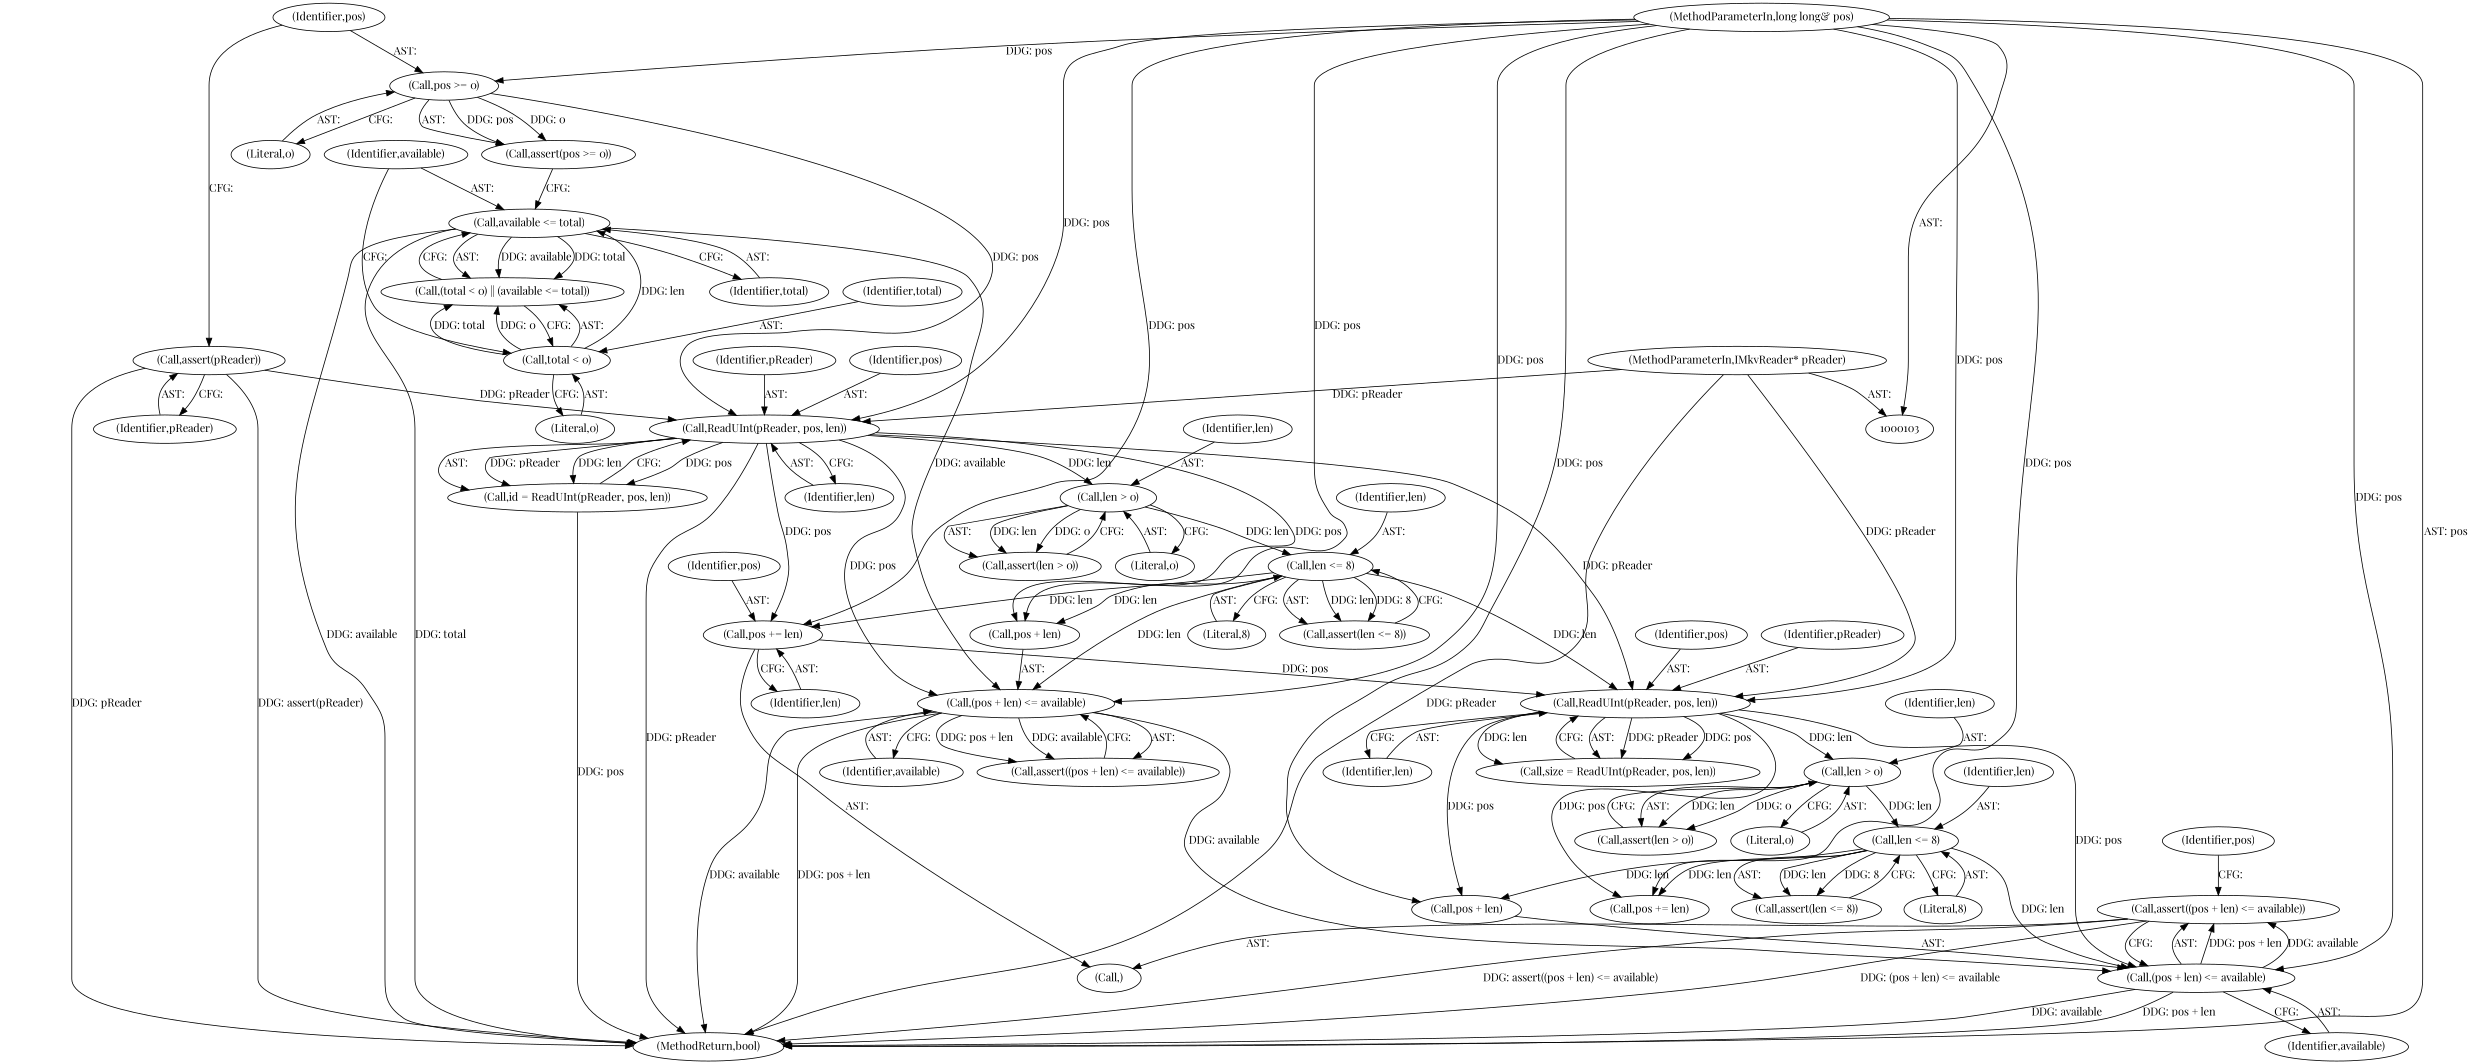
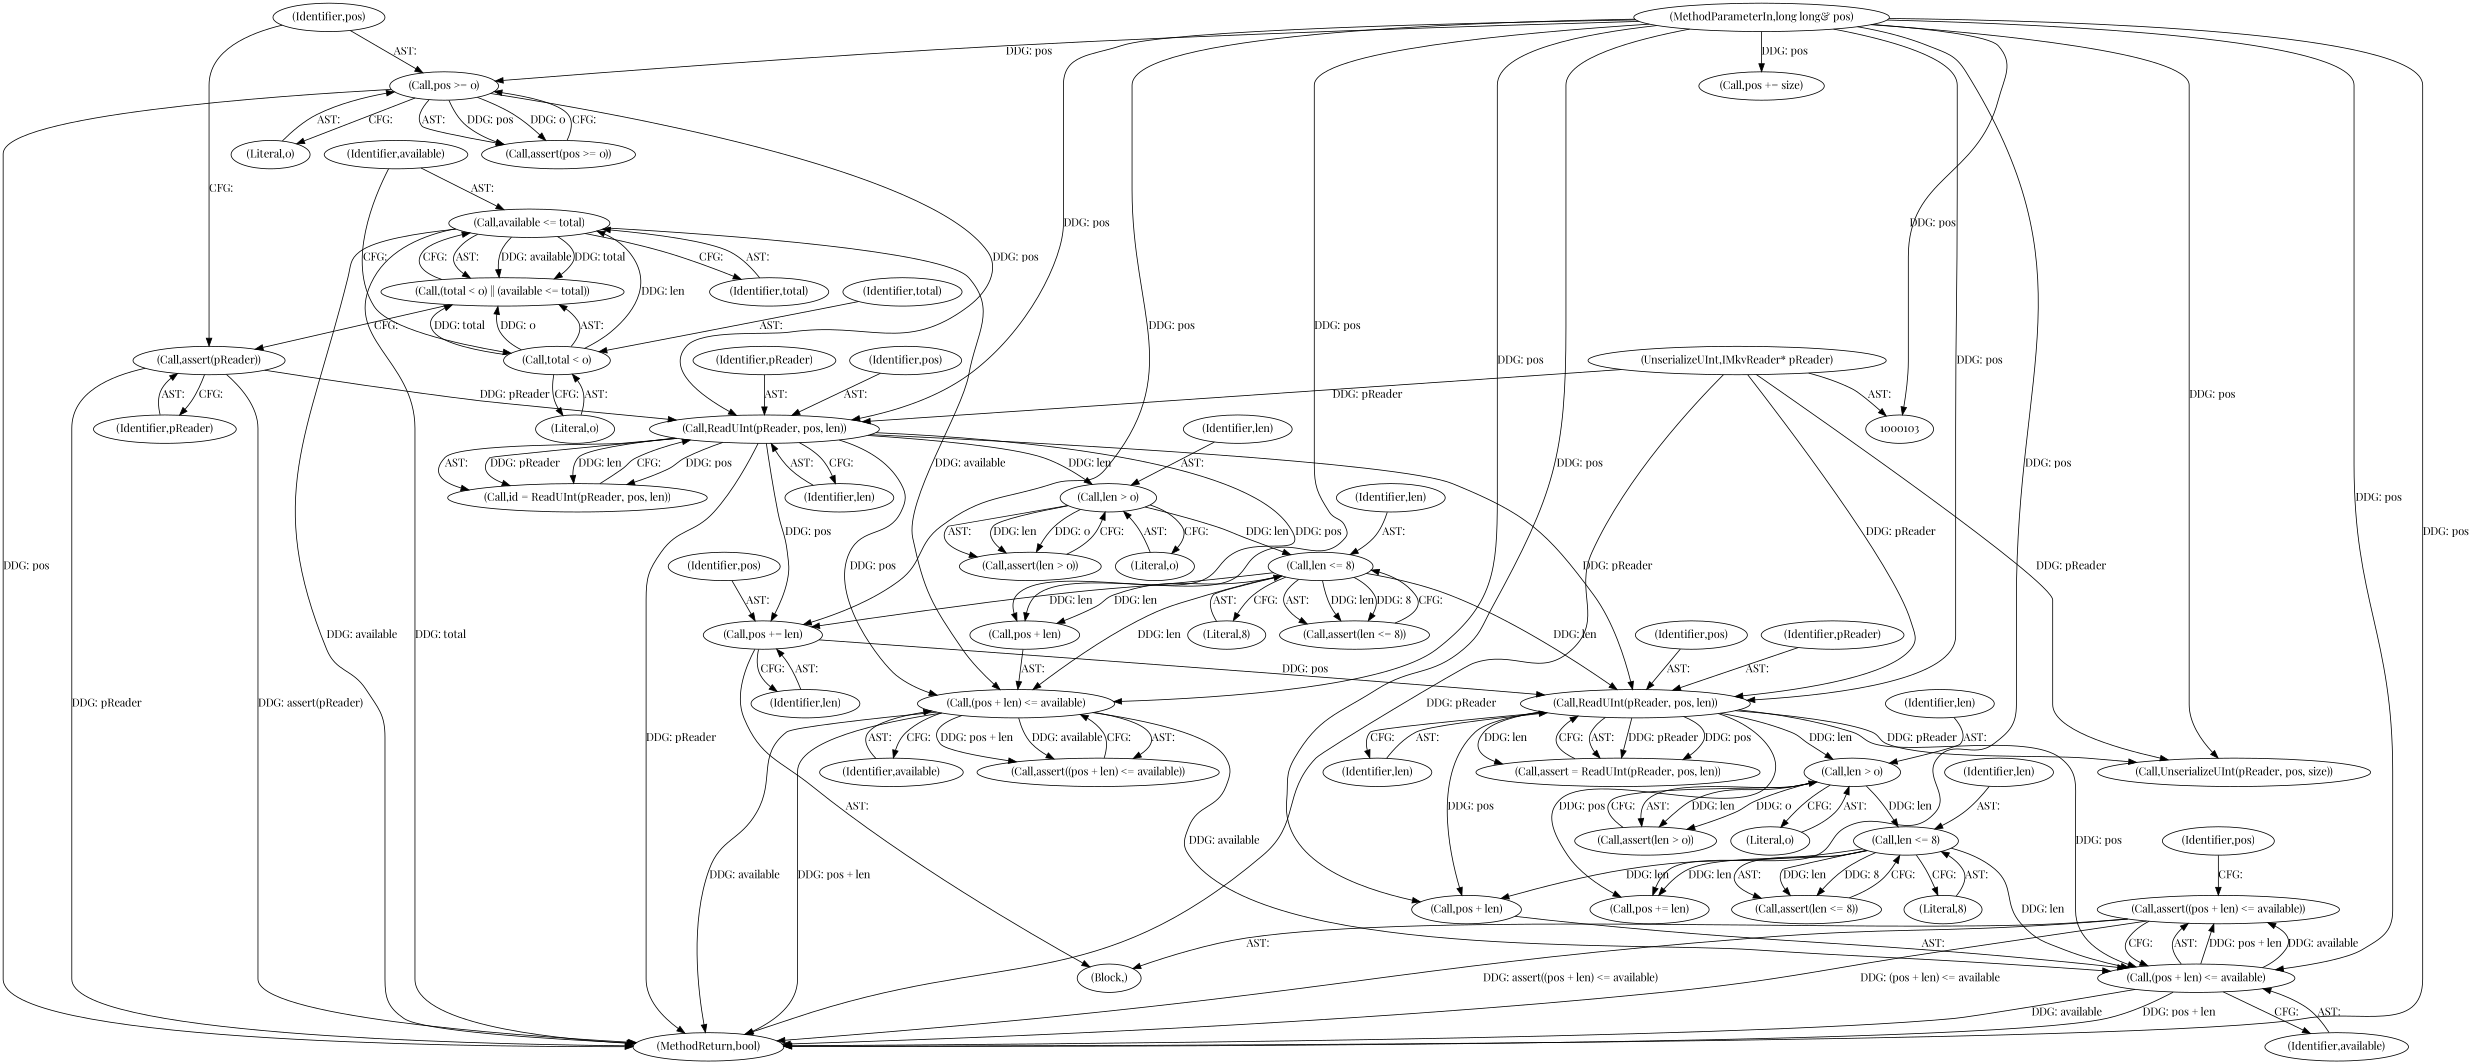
none -> (1762, 86)
(546, 185) -> (565, 111)
(1933, 223) -> (1933, 223)
(540, 320) -> (356, 326)
(1737, 361) -> (1737, 361)
(2446, 532) -> (2446, 532)
(1618, 772) -> (1618, 772)
none -> (2234, 772)
(577, 791) -> (3, 684)
(1109, 978) -> (1109, 978)
